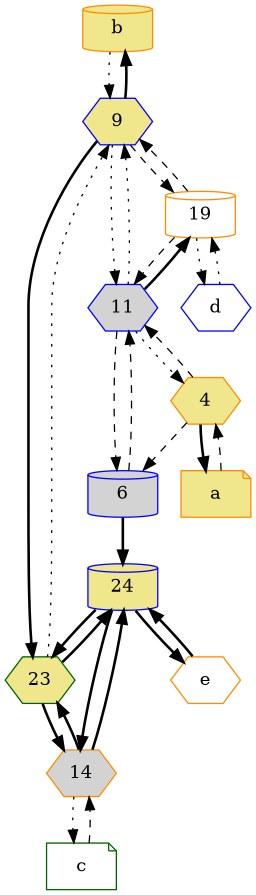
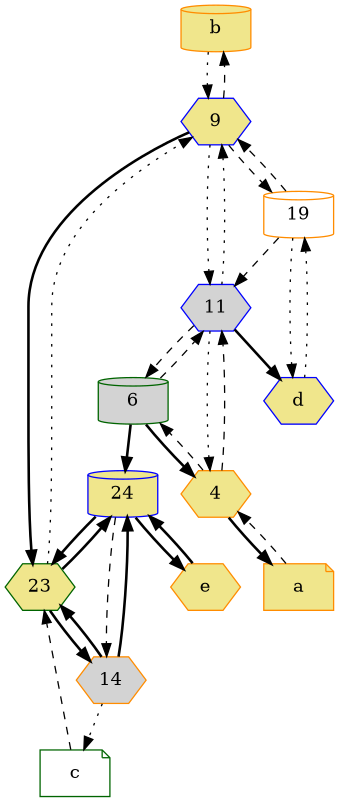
(126, 82) -> (225, 82)
(163, 269) -> (253, 350)
(216, 308) -> (299, 401)
none -> (165, 446)
(123, 494) -> (133, 401)
(95, 673) -> (109, 580)
(206, 680) -> (206, 587)
(90, 826) -> (59, 687)
